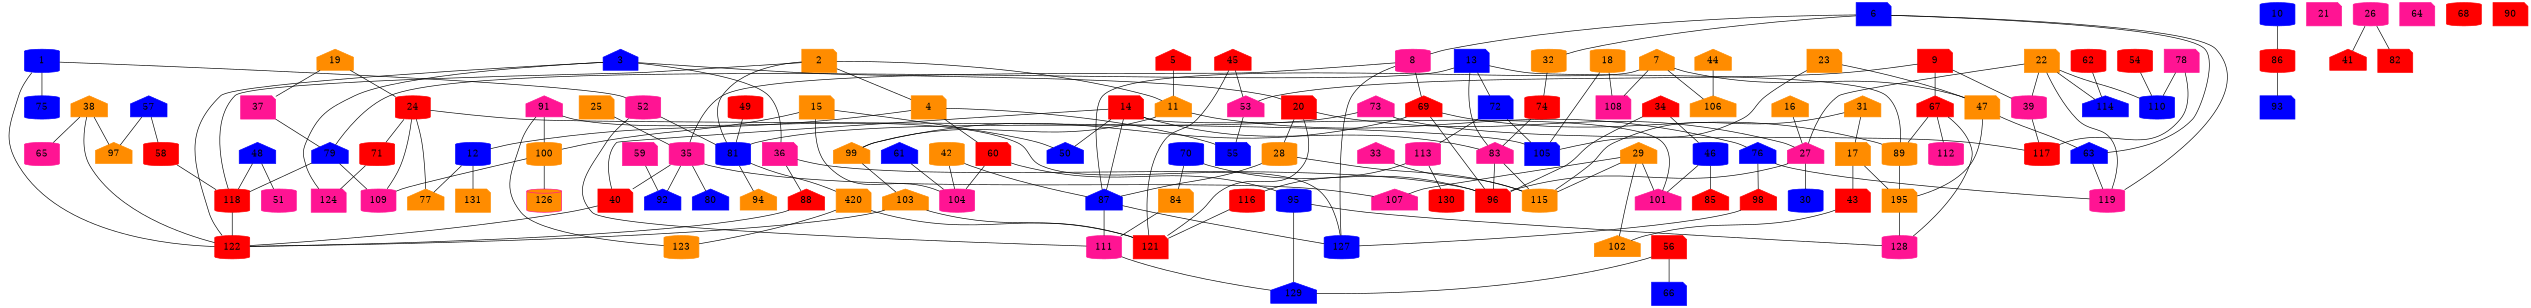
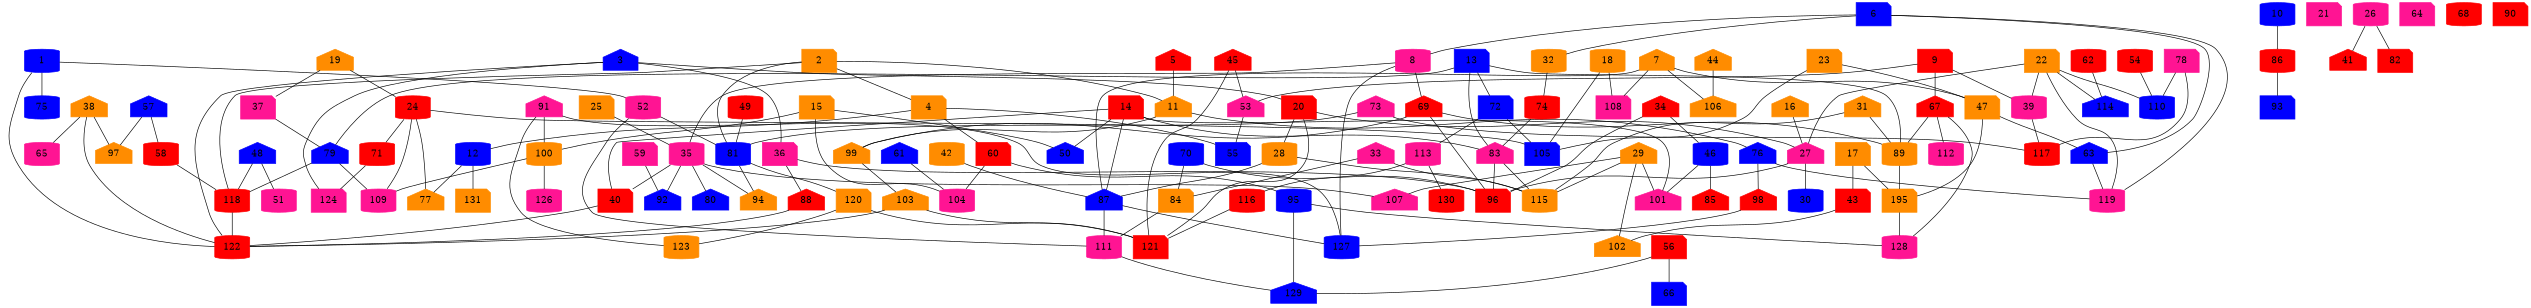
(1858, 130) -> (1880, 130)
none -> (1312, 169)
(952, 177) -> none
none -> (725, 179)
(544, 201) -> (544, 201)
(854, 201) -> (854, 201)
